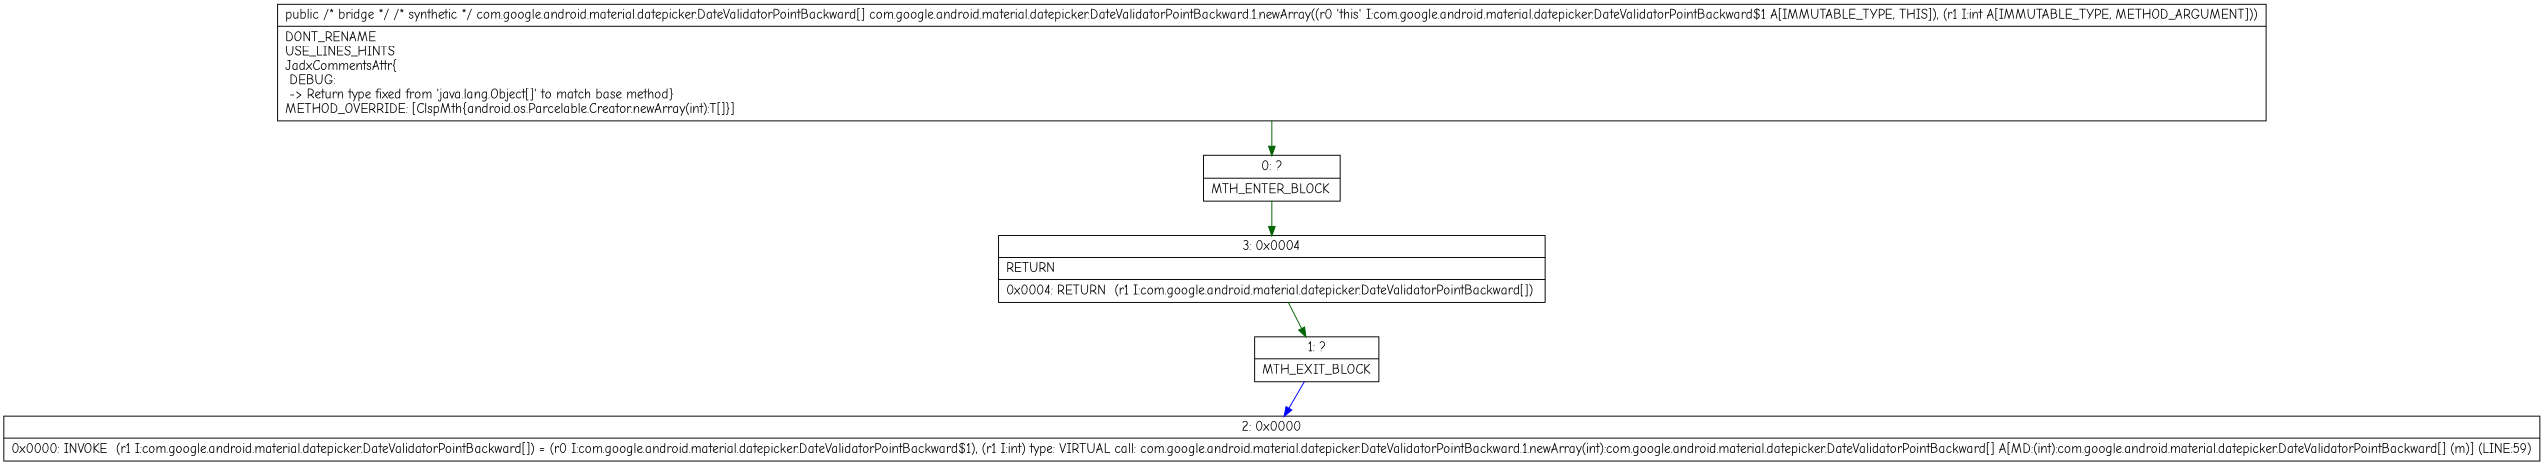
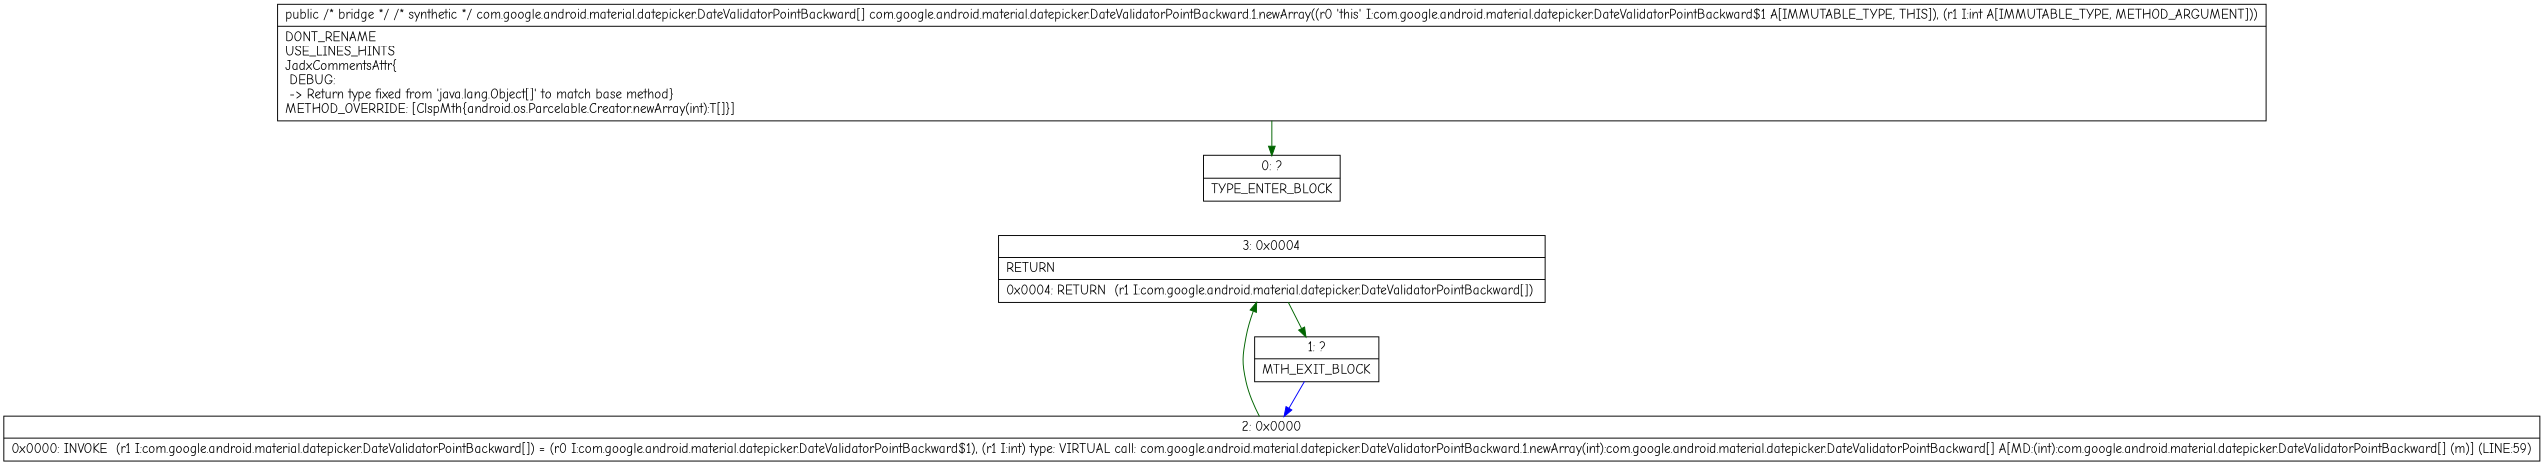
(1270, 189) -> (1272, 189)
(1272, 213) -> (1243, 365)
